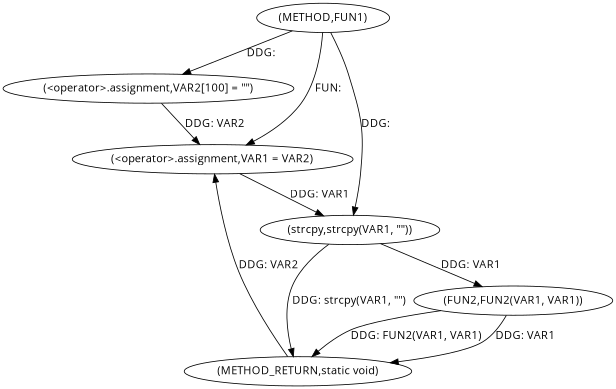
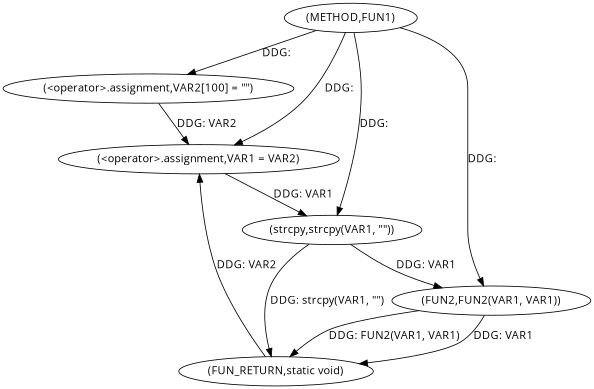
(330, 89) -> (341, 89)
none -> (468, 135)
(298, 371) -> (276, 371)
